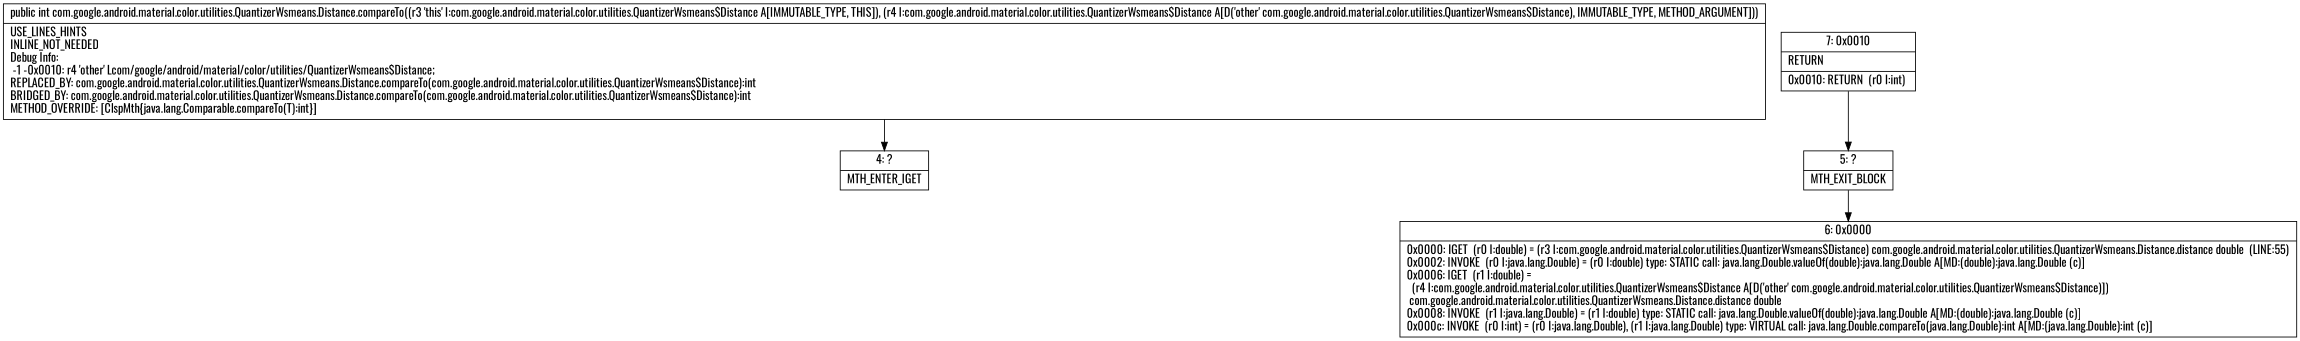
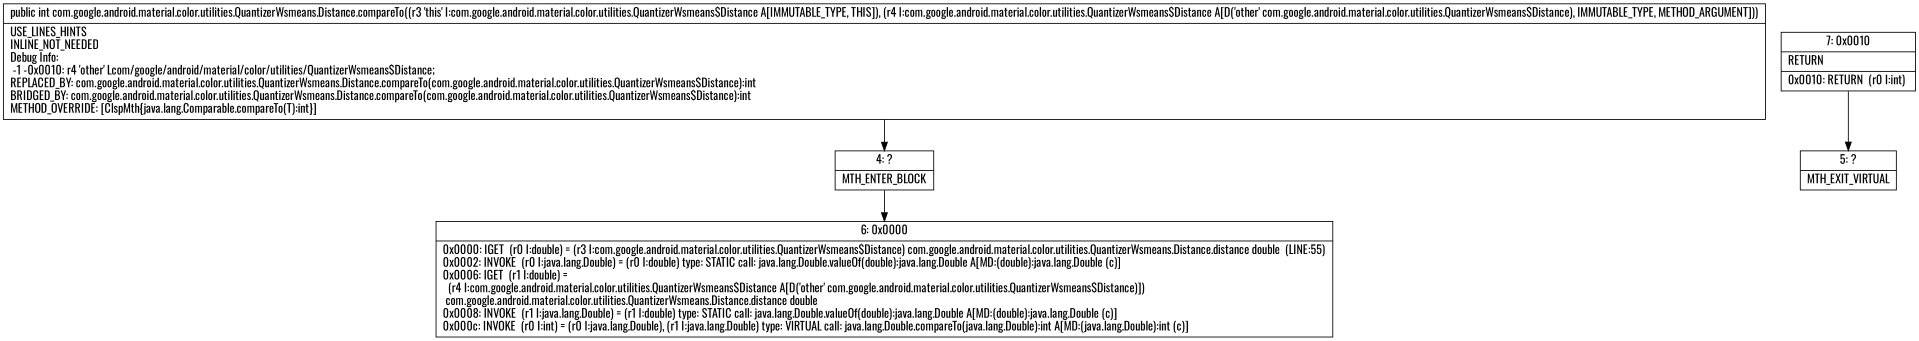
(884, 180) -> (884, 180)
(1848, 180) -> (1848, 180)
(1848, 201) -> (884, 201)
